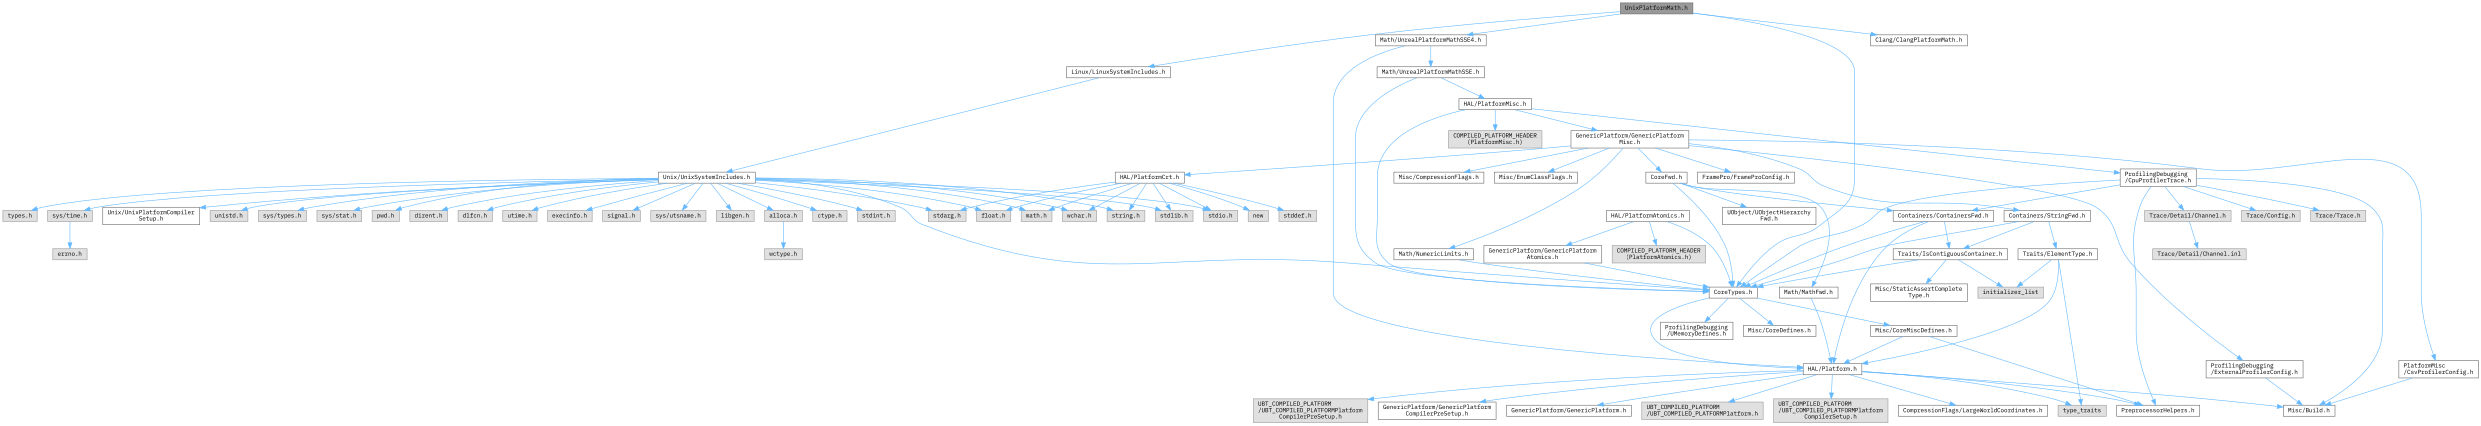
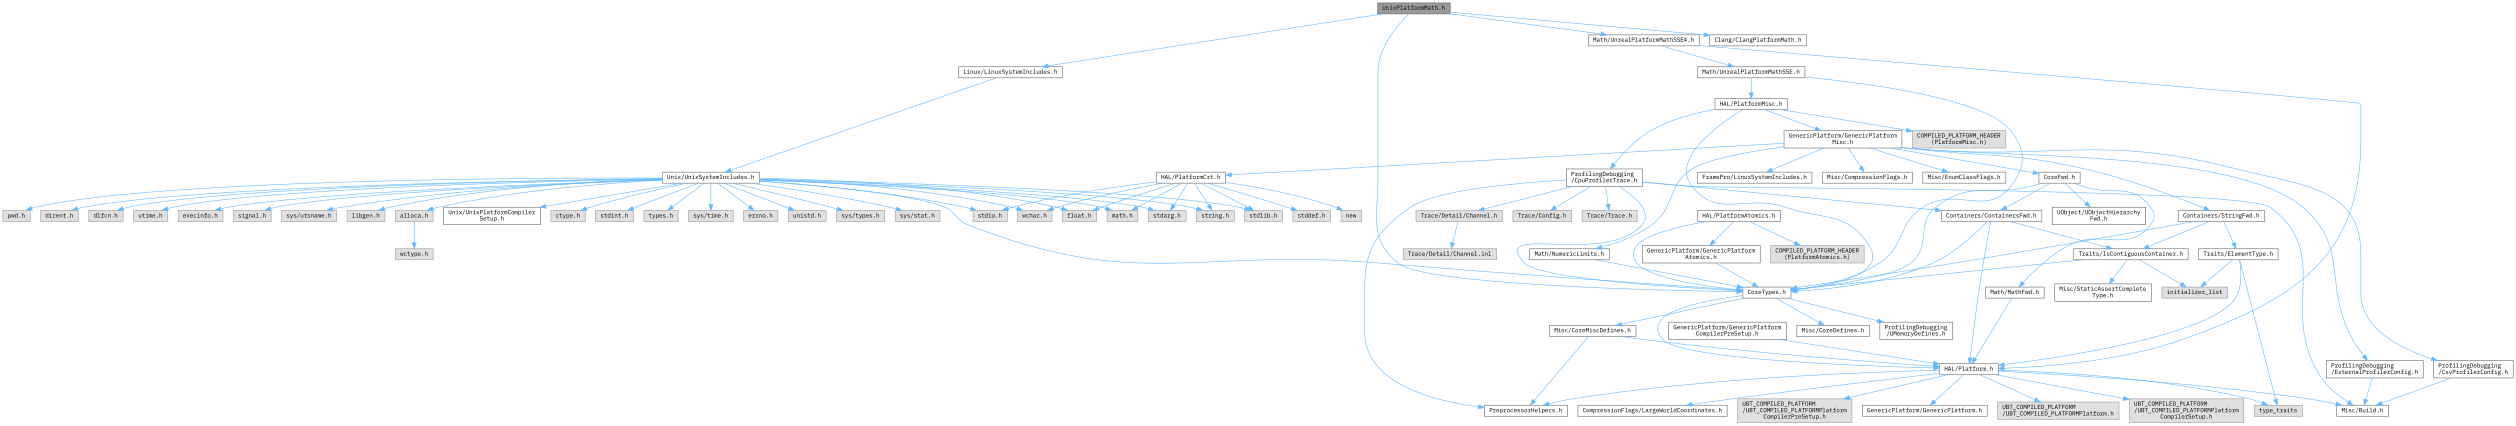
(1746, 178) -> (1755, 178)
(70, 232) -> (733, 195)
(2439, 369) -> (2473, 369)
(1644, 383) -> (1857, 351)
